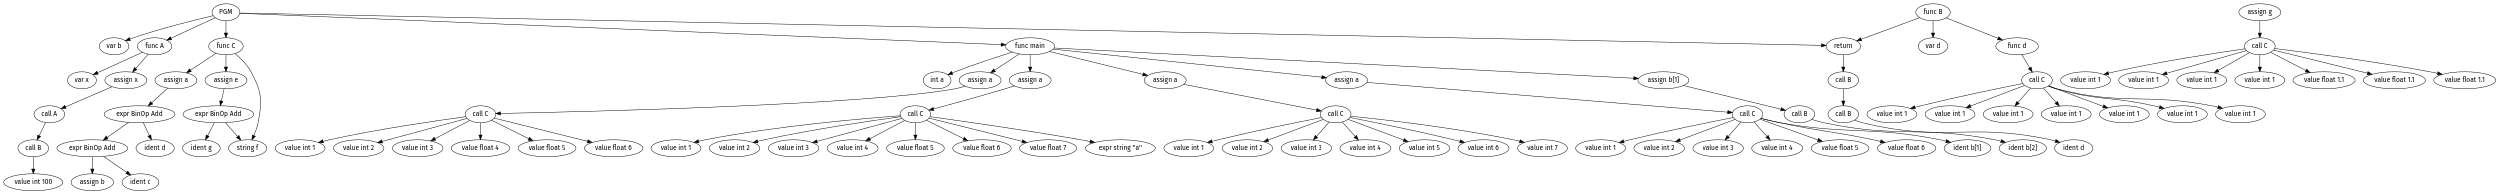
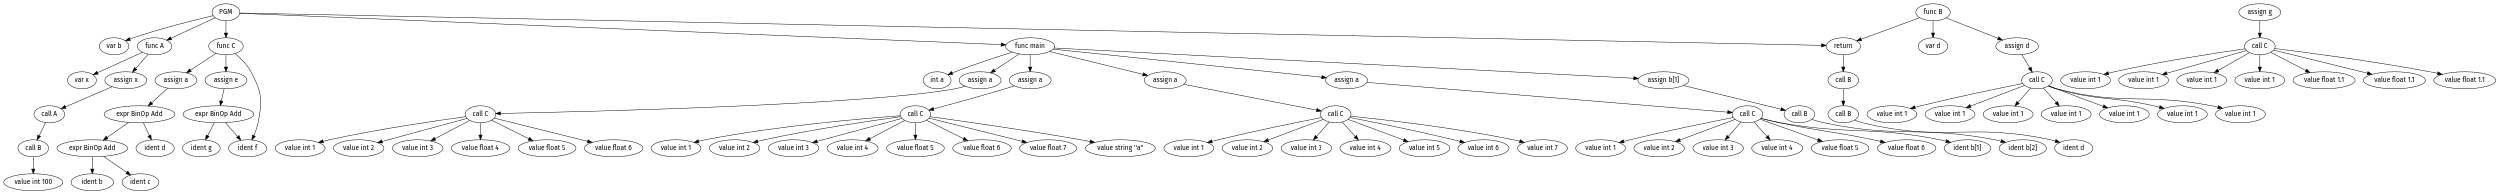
(2017, 46) -> (2017, 46)
(248, 148) -> (248, 148)
(1120, 148) -> (1120, 148)
(92, 182) -> (92, 182)
